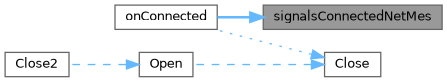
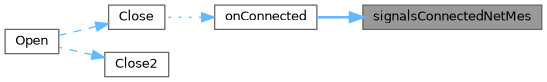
(263, 42) -> (183, 17)
(98, 65) -> (76, 51)
